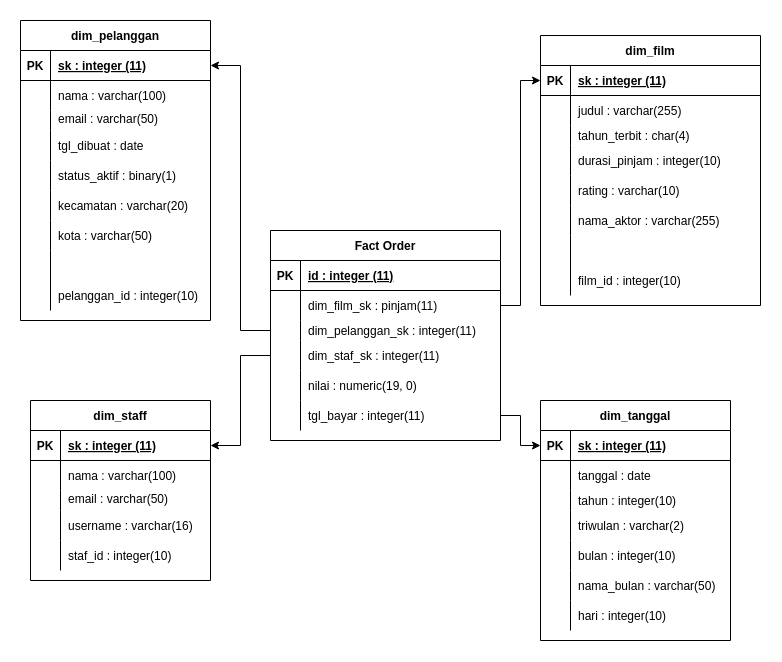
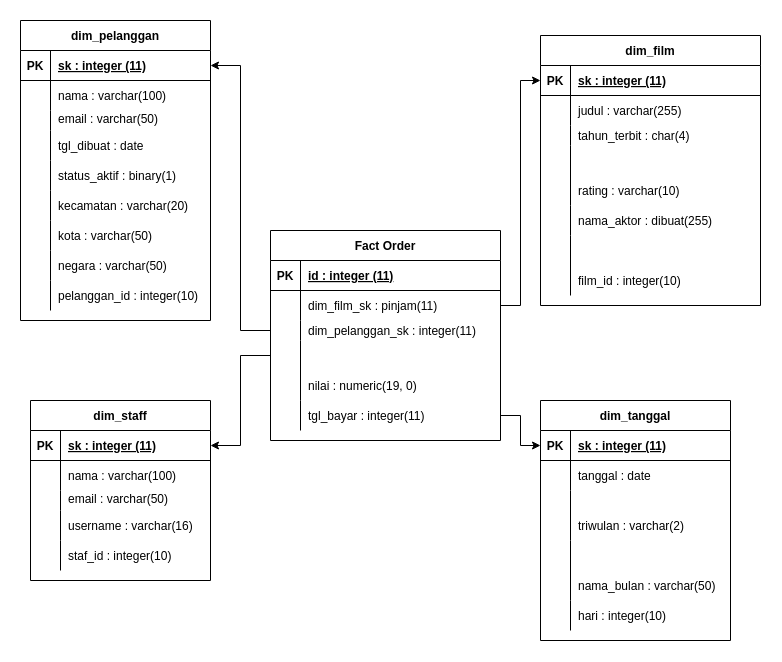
(666, 161) -> none
(657, 221) -> (652, 221)
none -> (131, 266)
(401, 356) -> none
(651, 501) -> none
(651, 556) -> none
